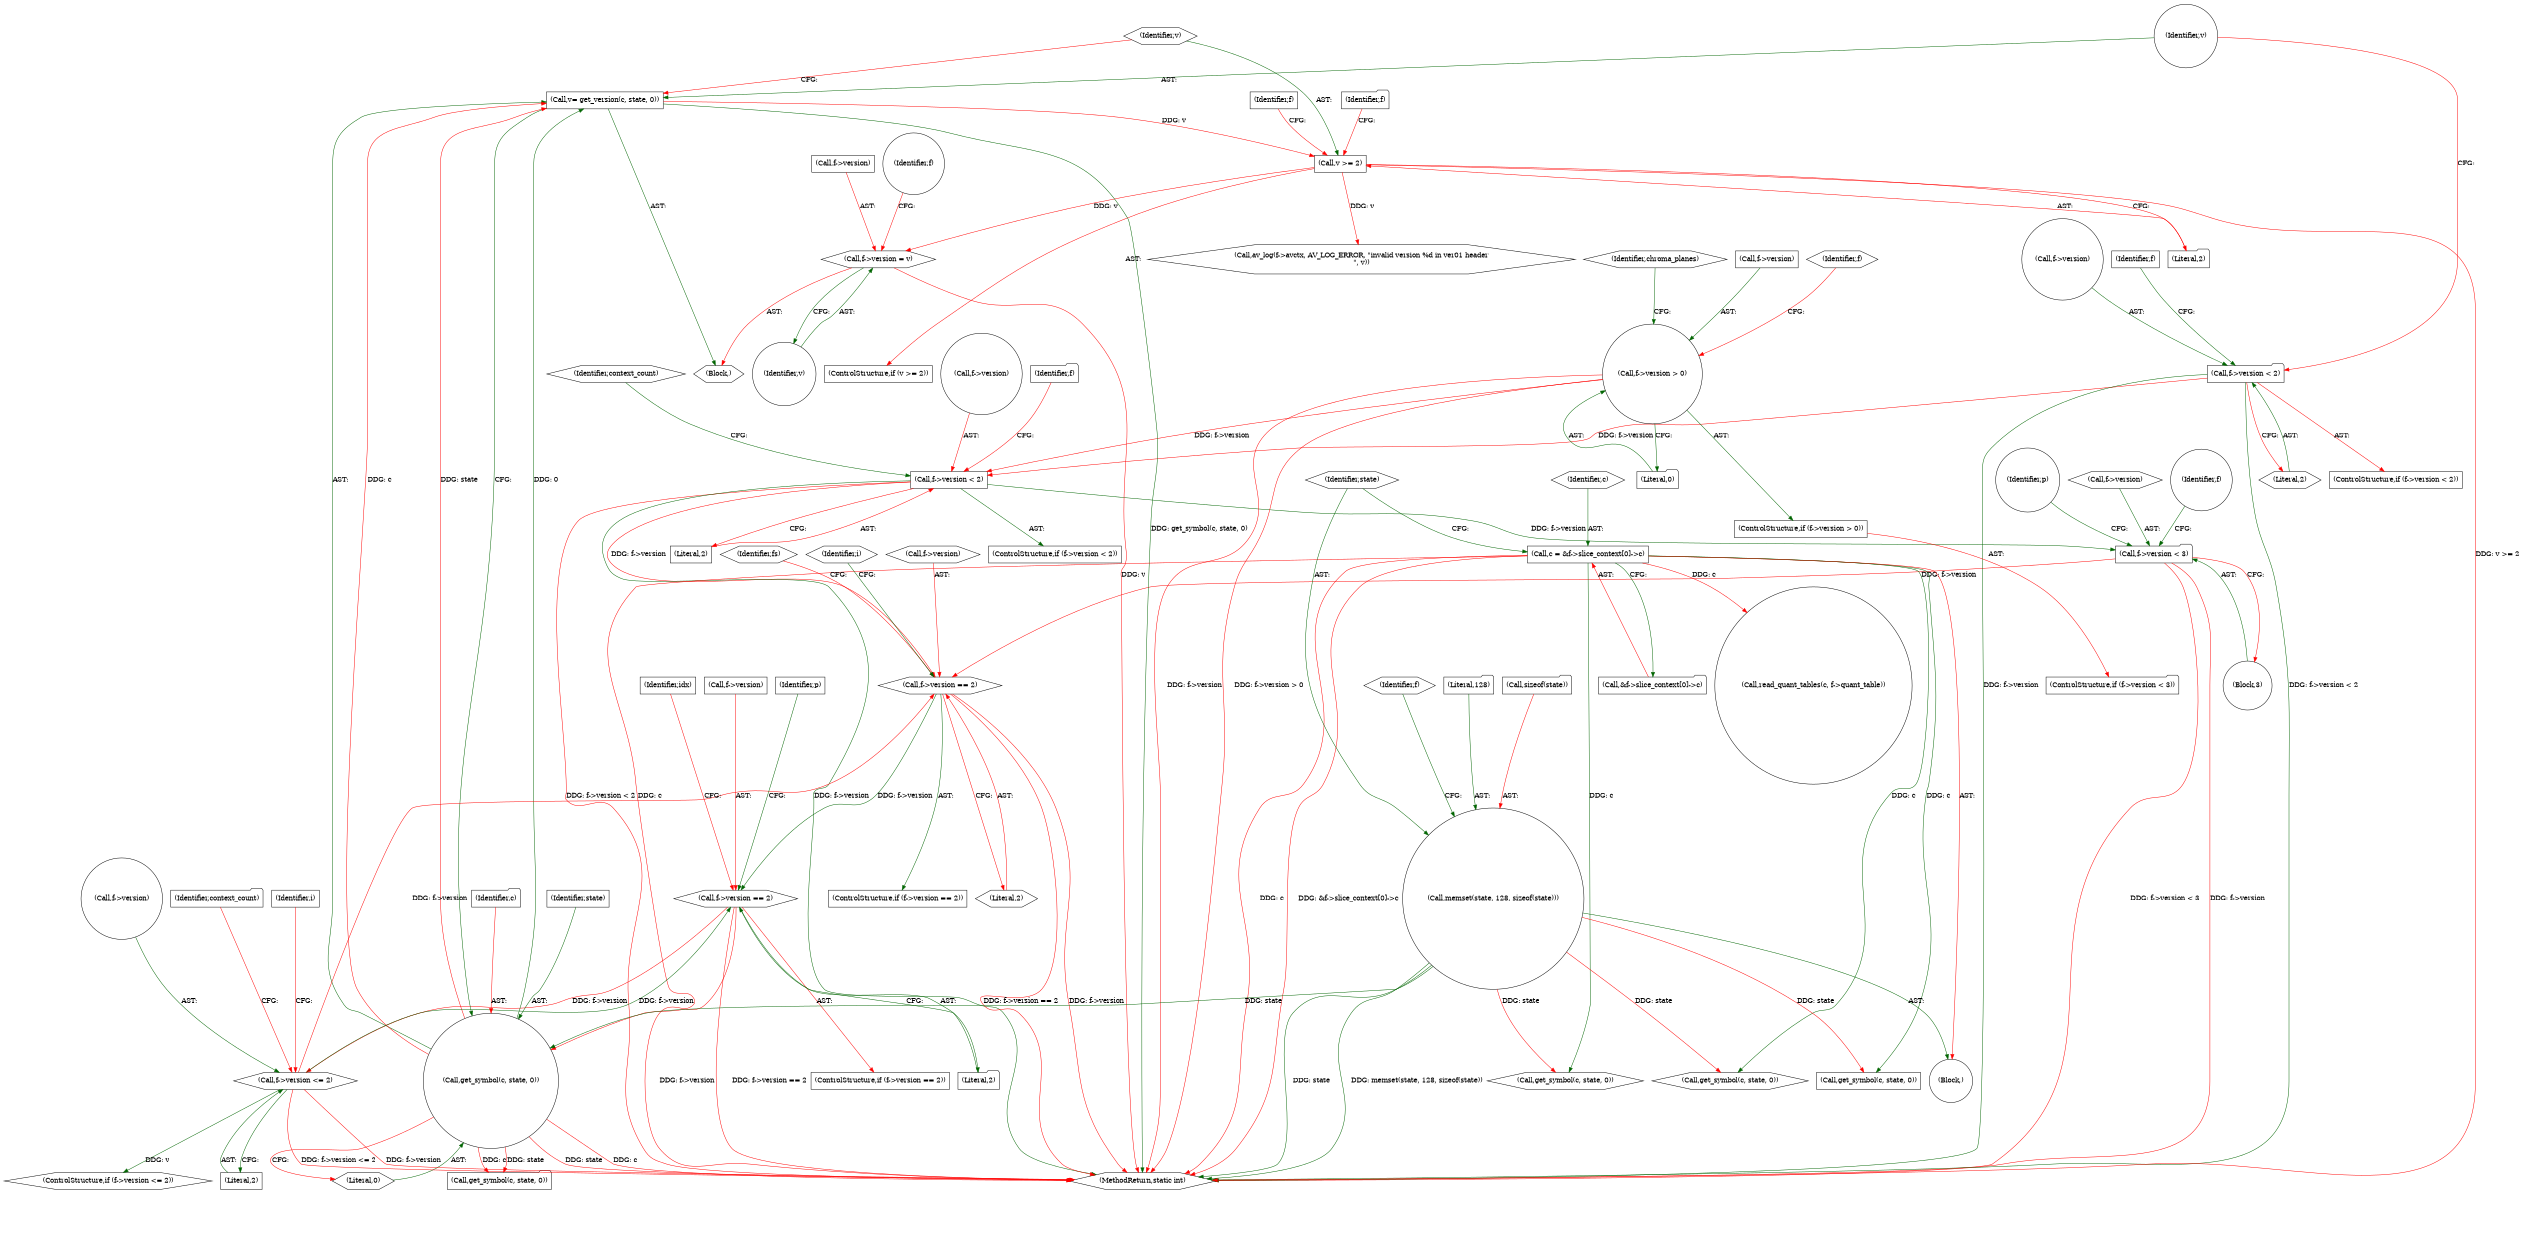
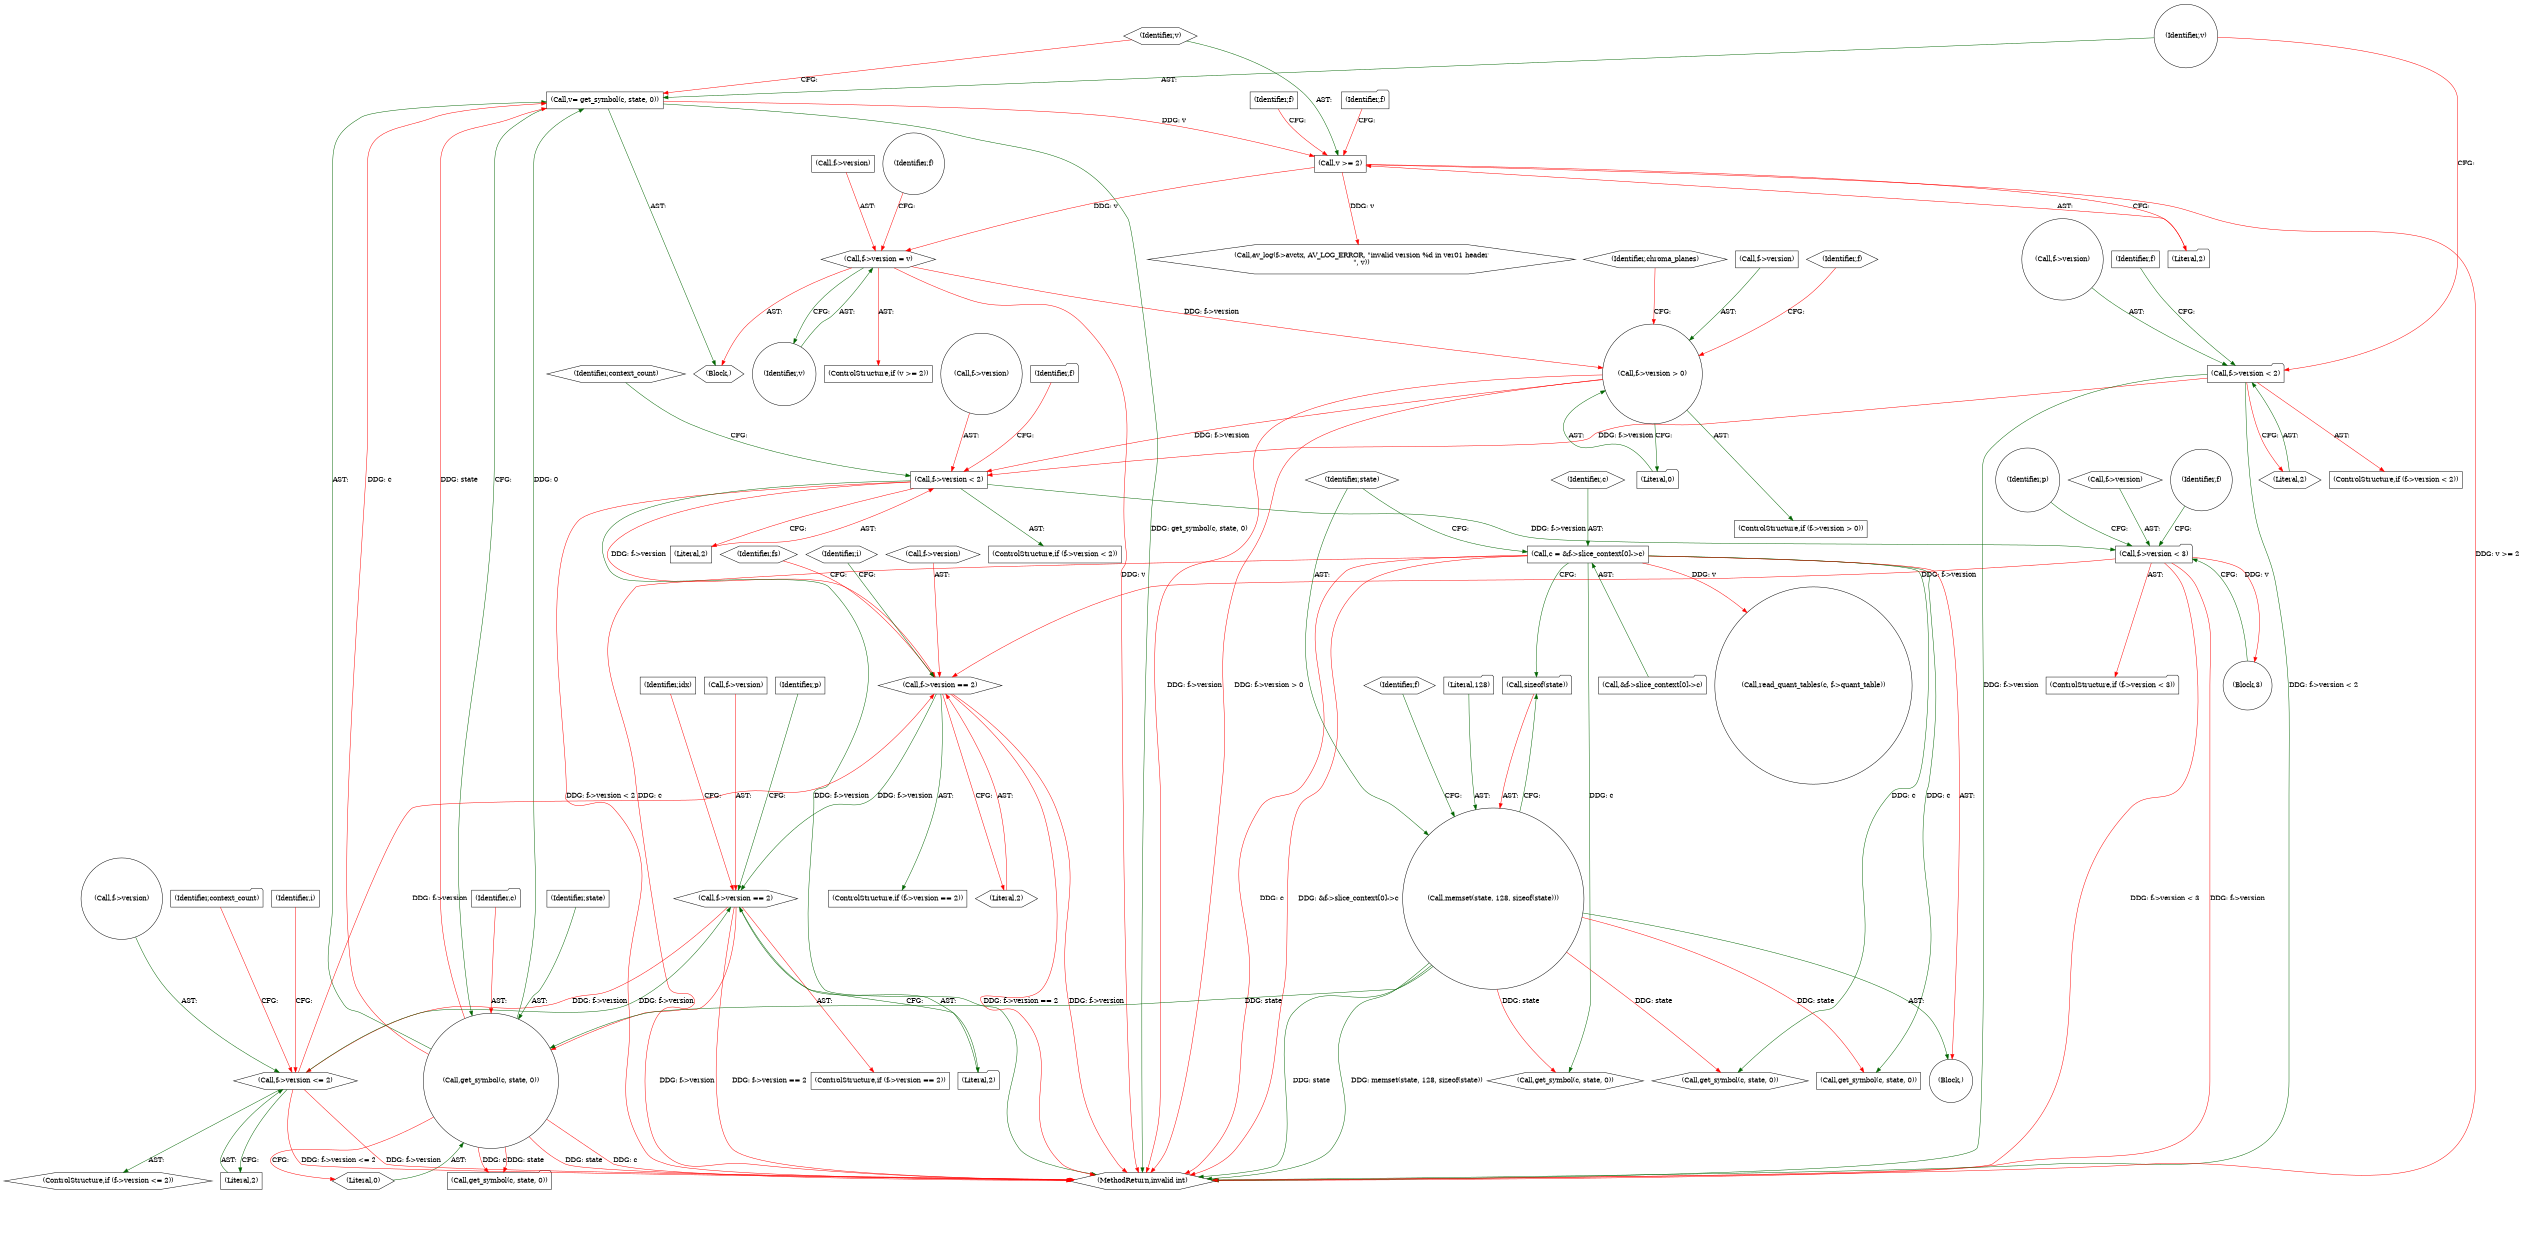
(605, 100) -> (605, 100)
(1088, 234) -> (878, 314)
(1654, 294) -> (1654, 294)
none -> (1254, 324)
(2008, 570) -> (2134, 618)
(1704, 575) -> (1704, 575)
(2230, 575) -> (2230, 575)
(2257, 575) -> (2257, 575)
(1646, 613) -> (1541, 614)
(1621, 622) -> (1621, 622)
none -> (1530, 756)
(158, 1161) -> (158, 1161)
(1143, 1181) -> (1143, 1181)
